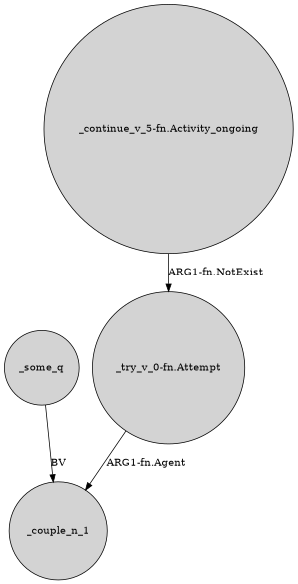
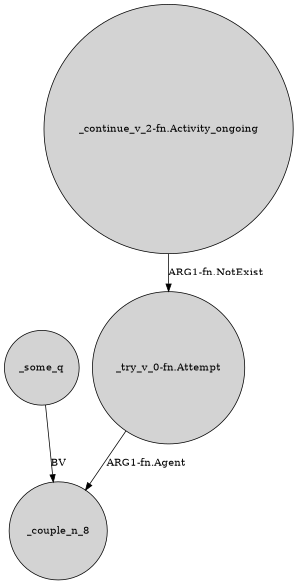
(169, 129) -> (169, 129)
(58, 531) -> (58, 531)
